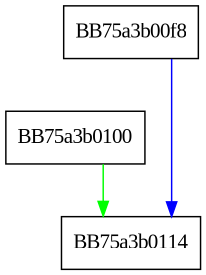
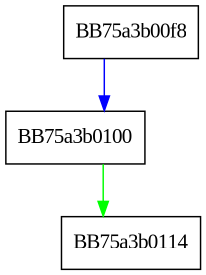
(172, 130) -> (104, 77)
